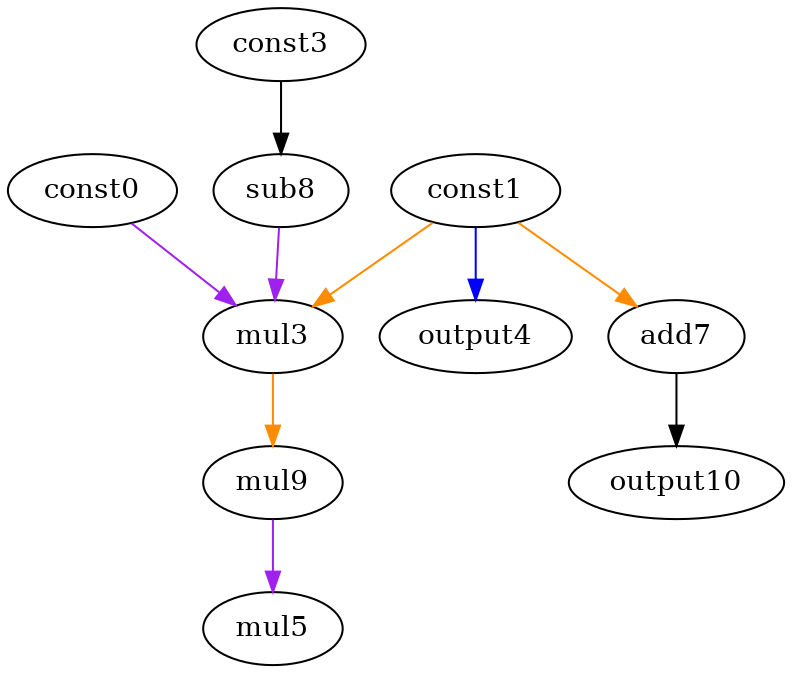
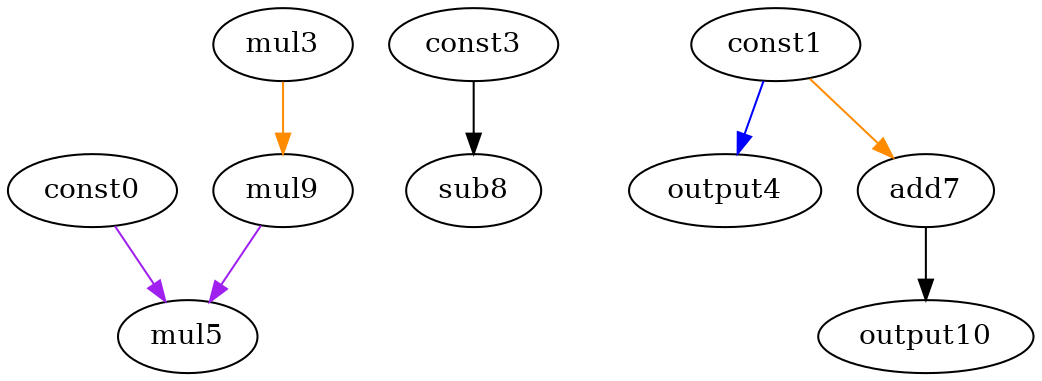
(278, 254) -> none
(175, 258) -> (135, 255)
(382, 259) -> none
